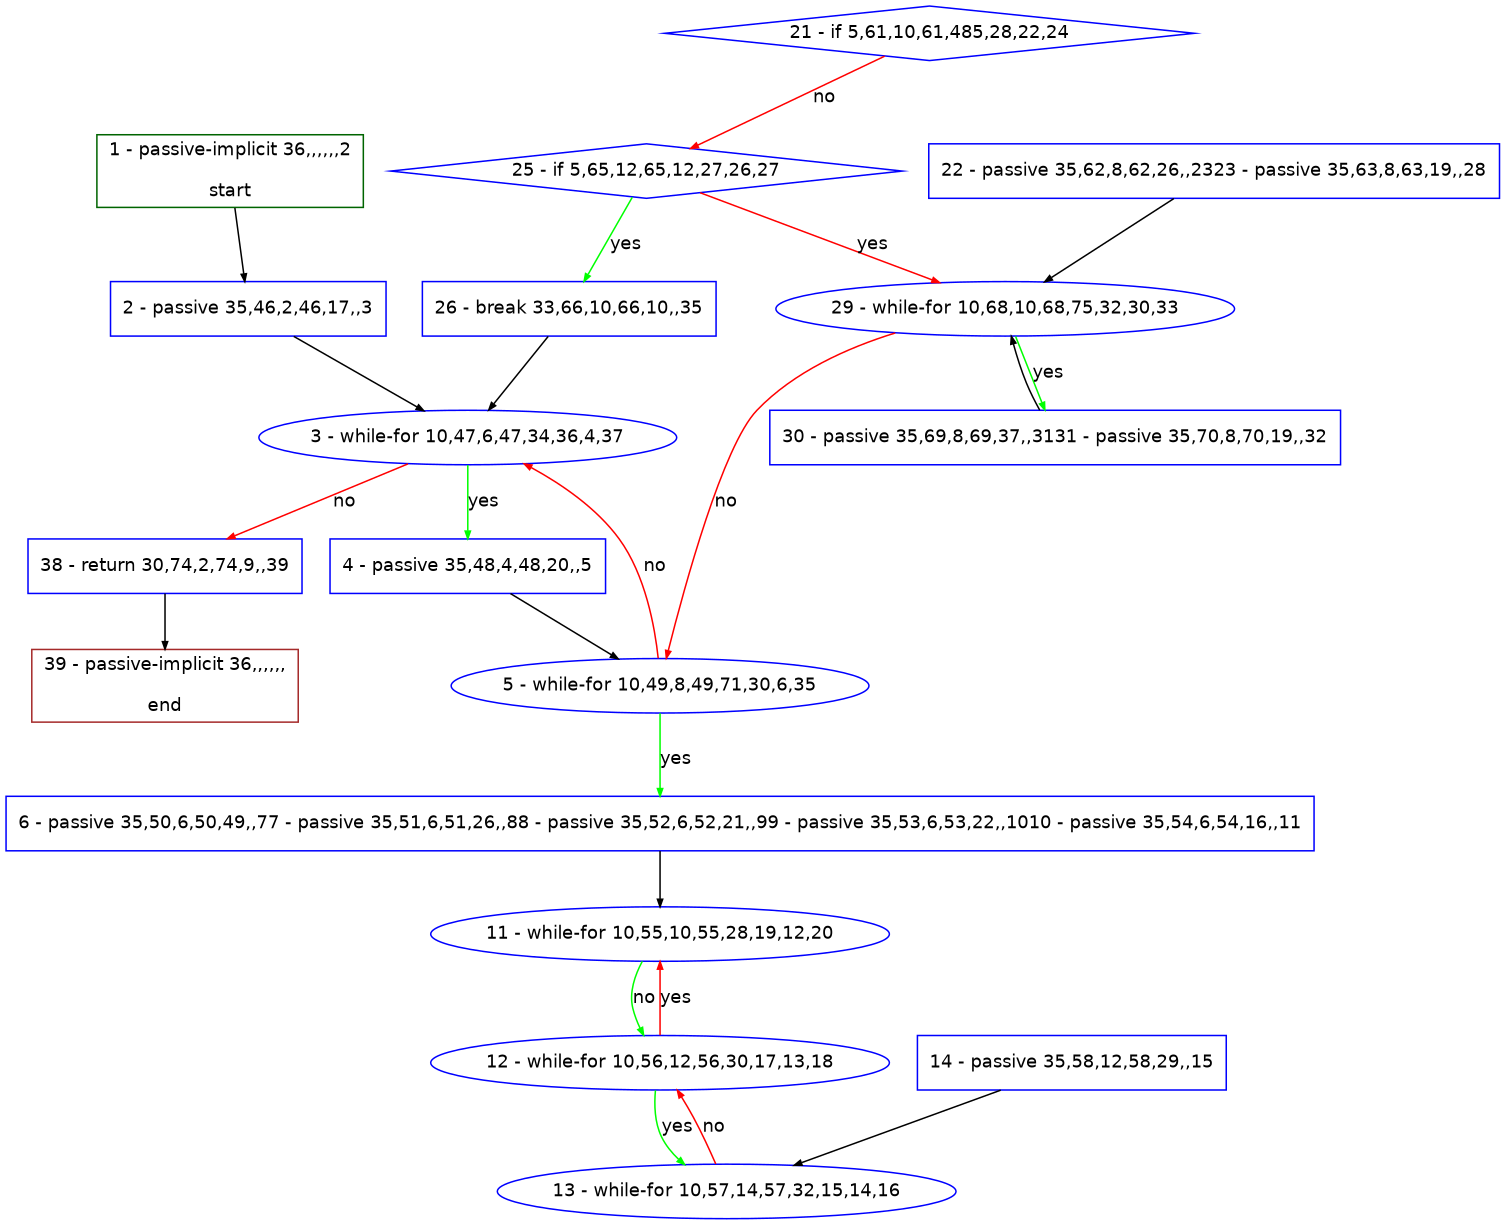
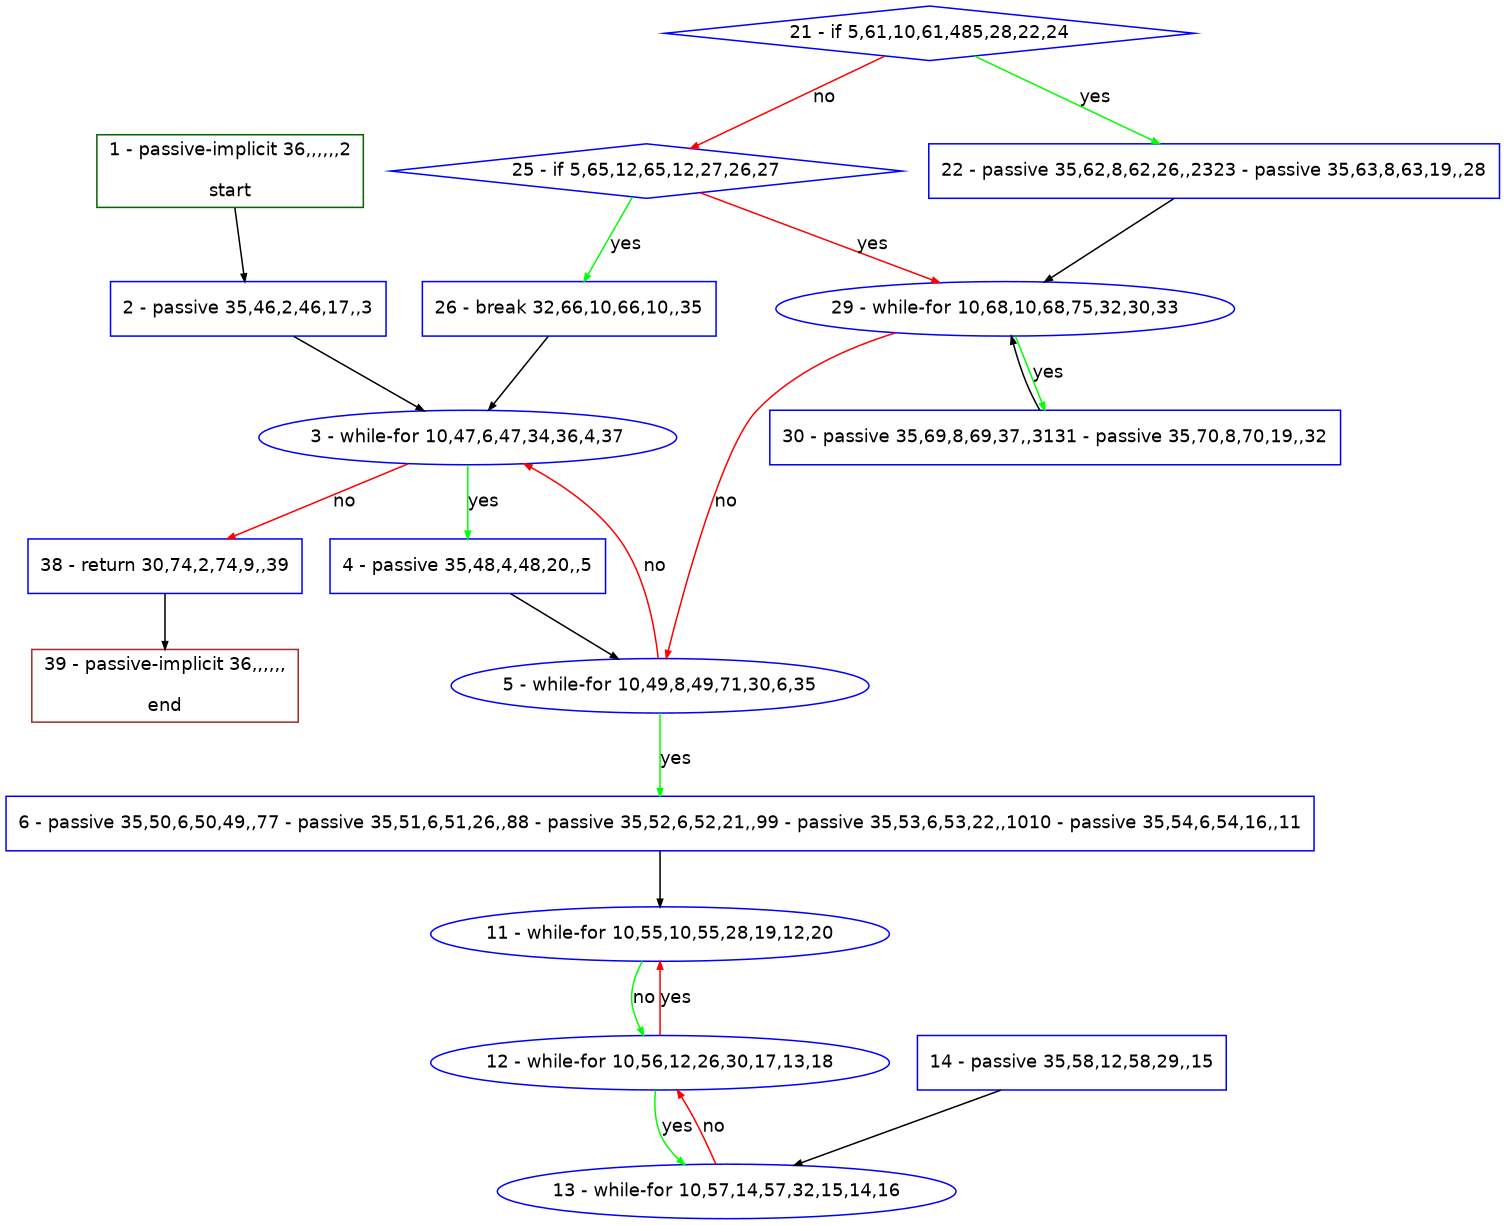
none -> (1064, 98)
(569, 309) -> (569, 309)
(660, 1063) -> (660, 1063)
